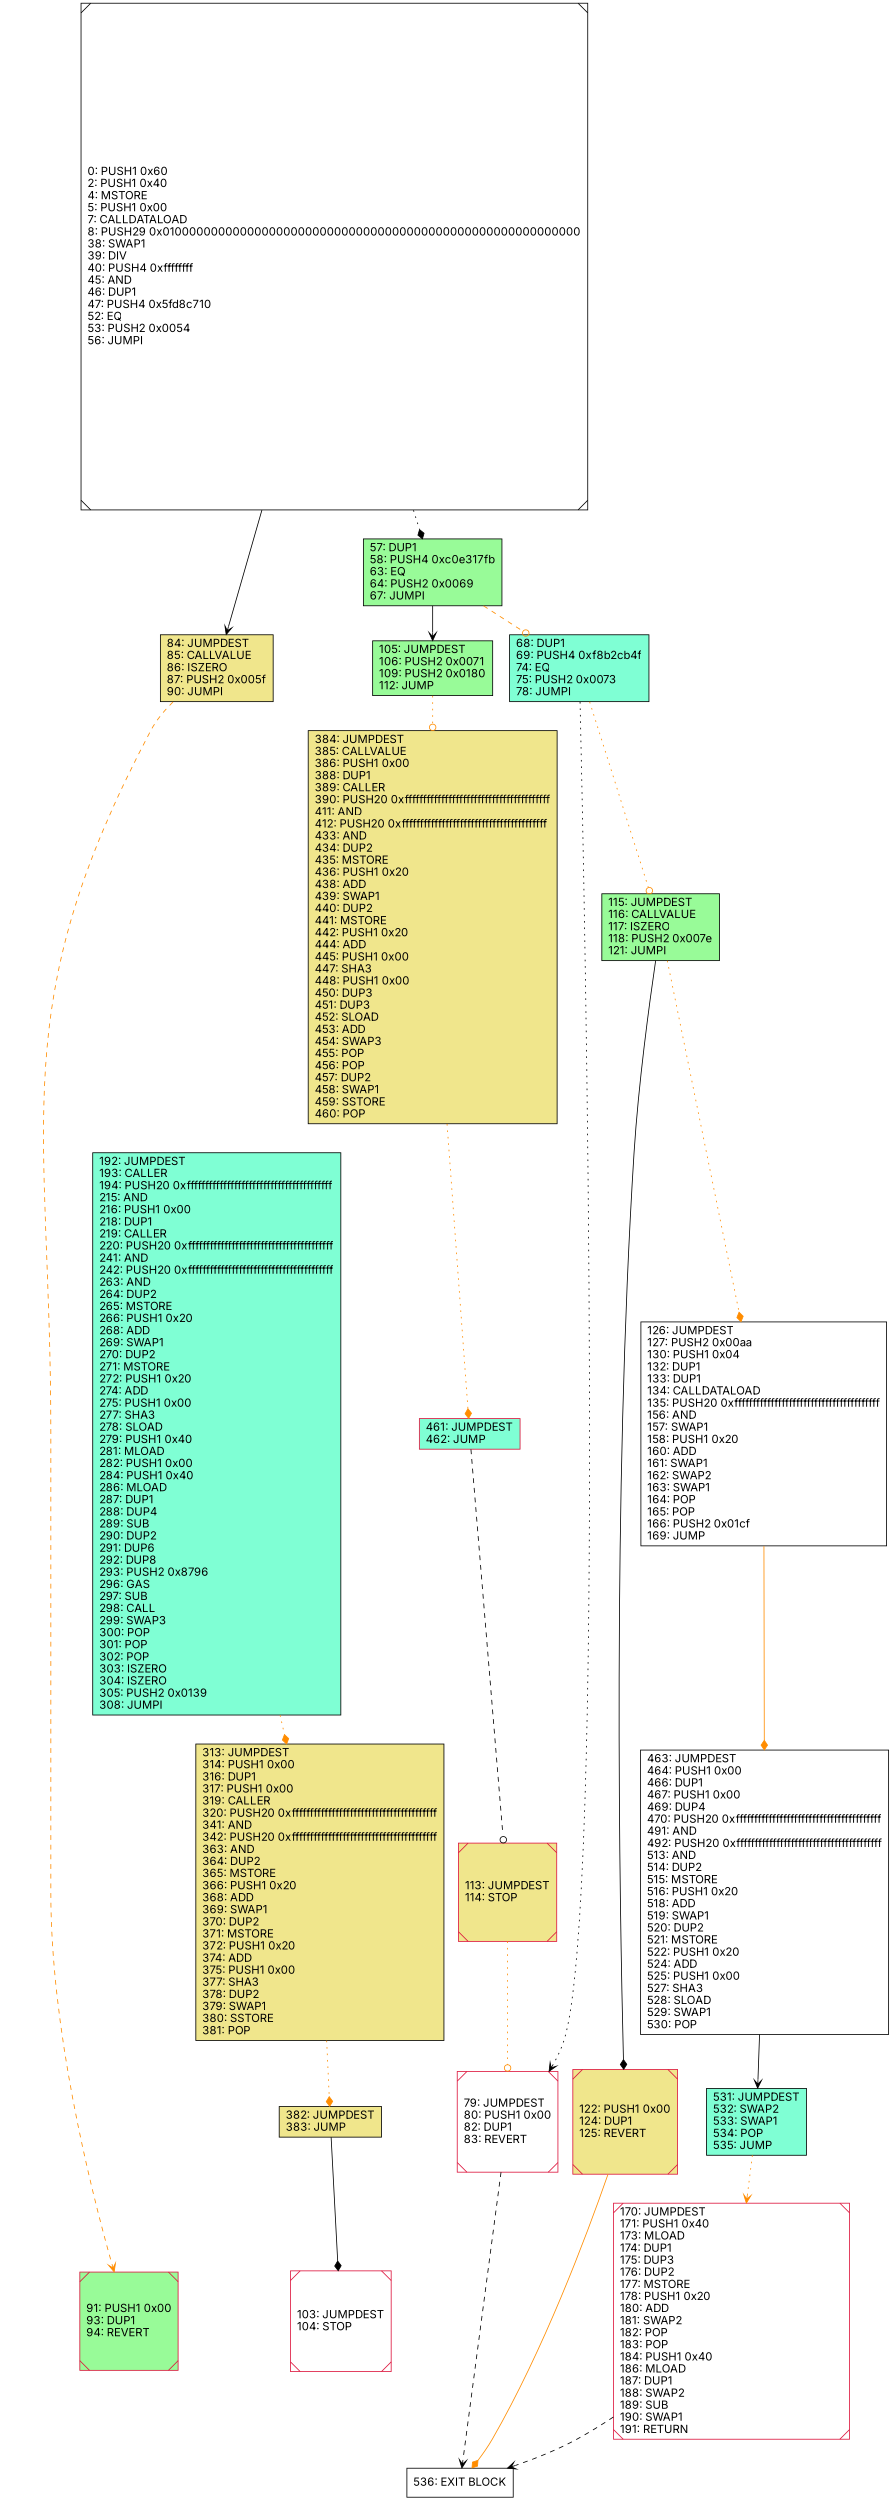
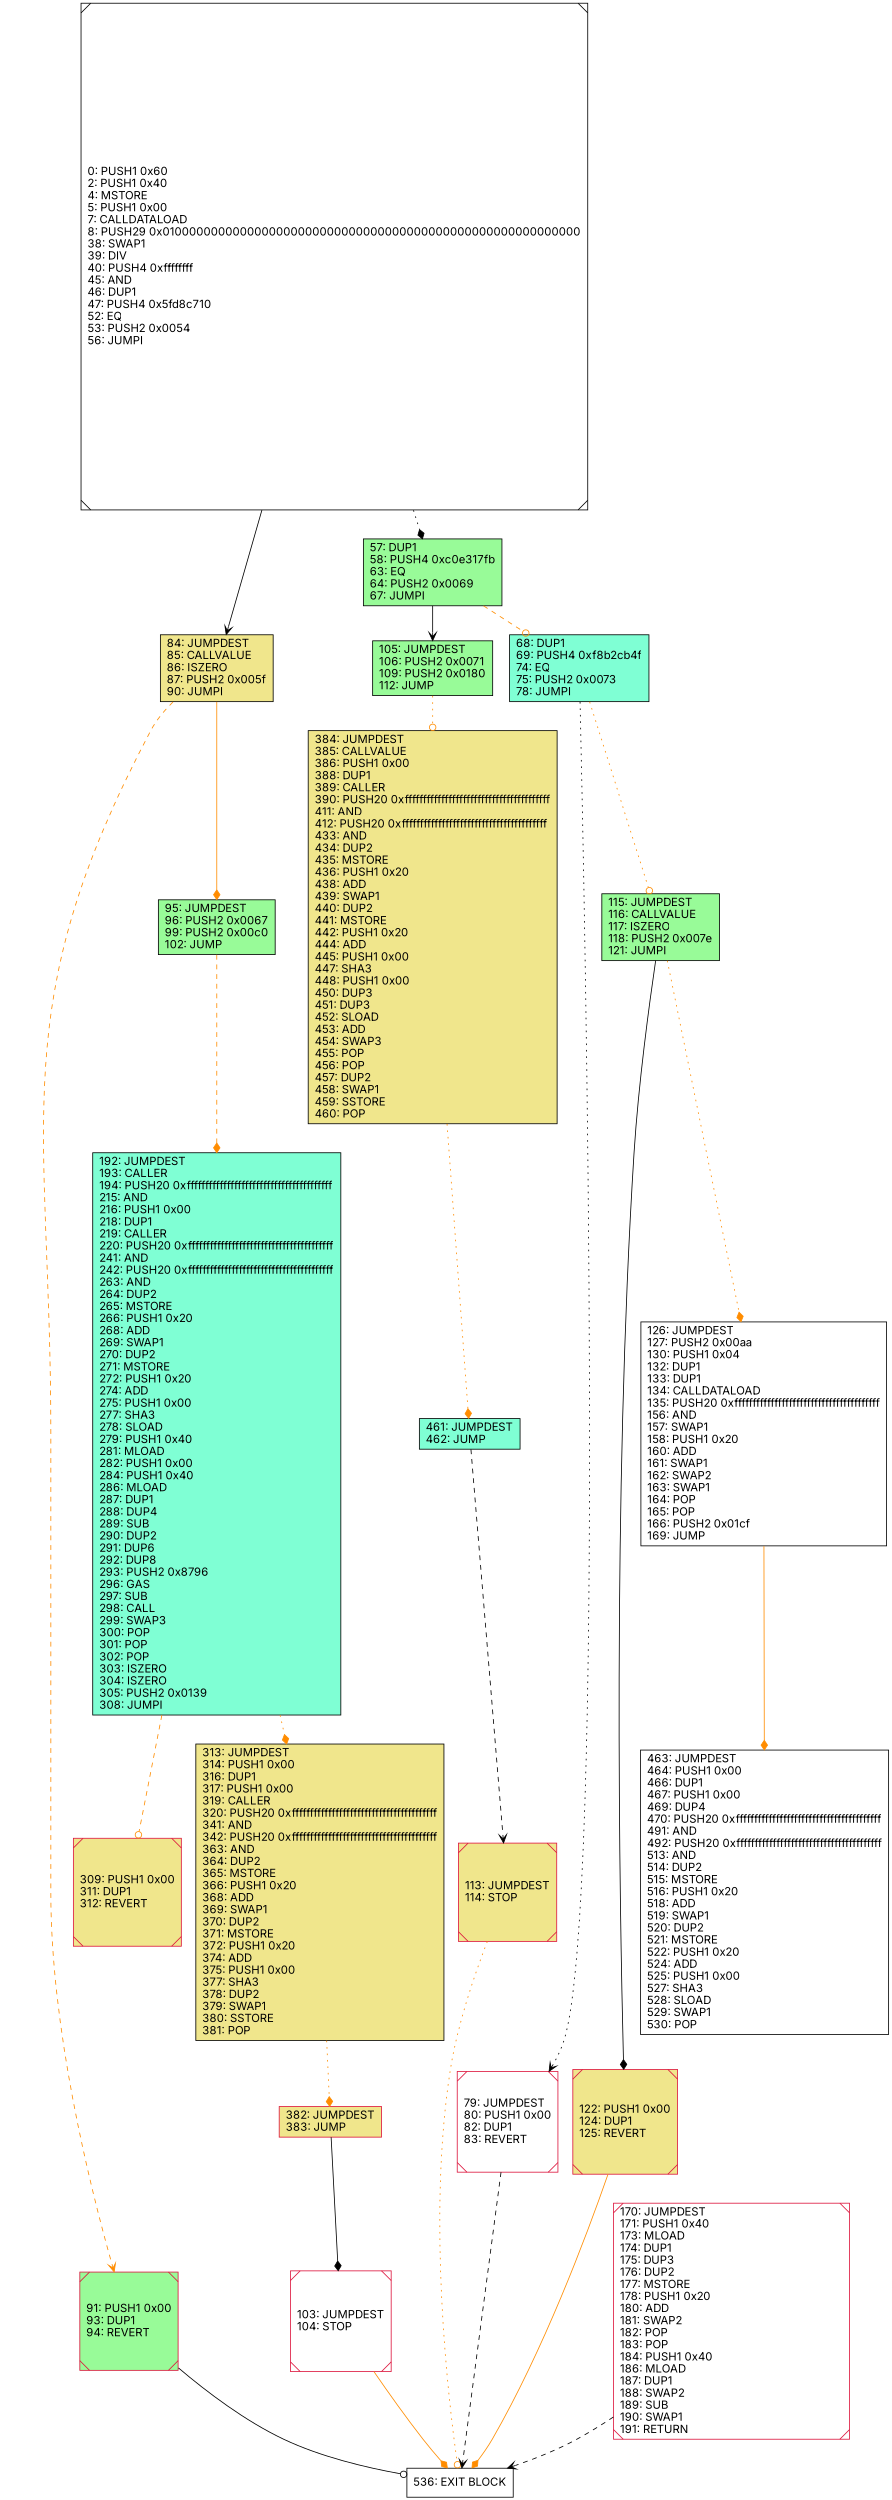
none -> (217, 927)
(470, 1434) -> (470, 1434)
(487, 1642) -> (487, 1642)
none -> (127, 1892)
(508, 2003) -> (440, 2199)
(330, 2122) -> (330, 2122)
(756, 2122) -> none
none -> (406, 2417)
none -> (281, 2438)
